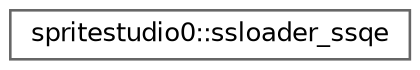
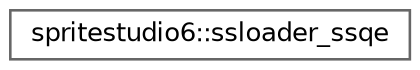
(210, 35) -> (210, 35)
